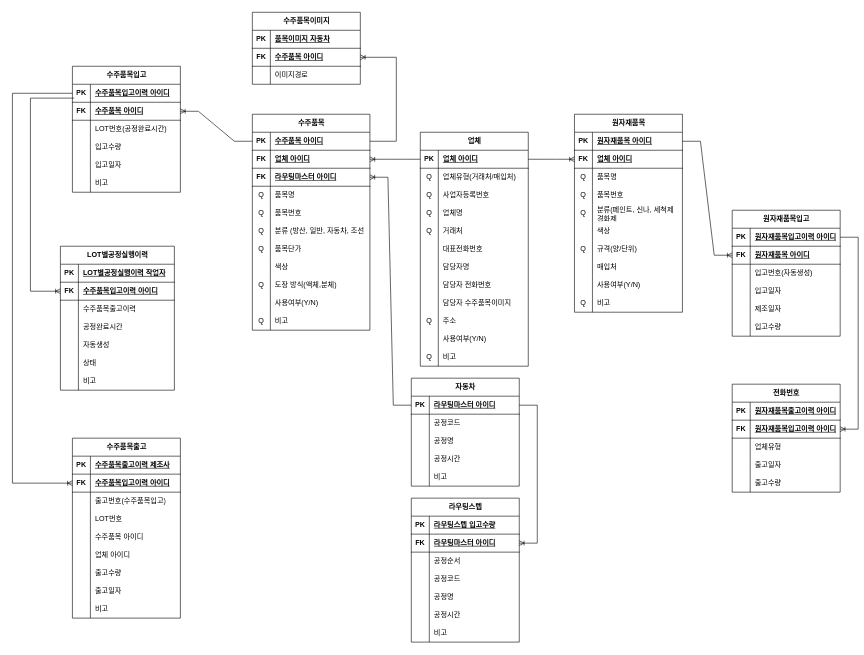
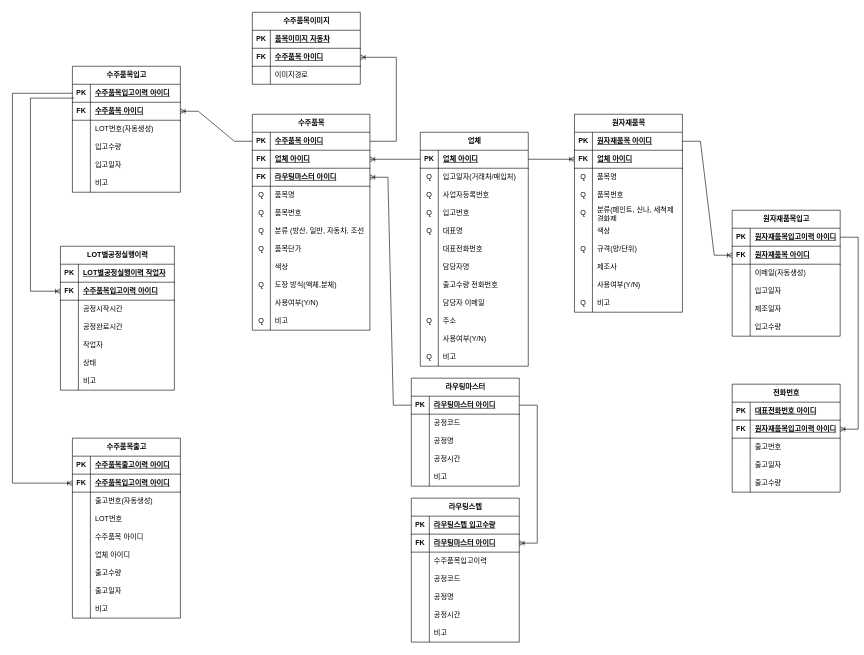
(134, 129) -> (127, 129)
(485, 177) -> (485, 177)
(454, 213) -> (458, 213)
(454, 231) -> (454, 231)
(608, 267) -> (608, 267)
(788, 273) -> (784, 273)
(469, 285) -> (473, 285)
(480, 303) -> (466, 303)
(112, 309) -> (105, 309)
(98, 345) -> (94, 345)
(466, 387) -> (466, 387)
(798, 411) -> (789, 411)
(770, 447) -> (770, 447)
(136, 465) -> (136, 465)
(135, 501) -> (128, 501)
(449, 561) -> (463, 561)
